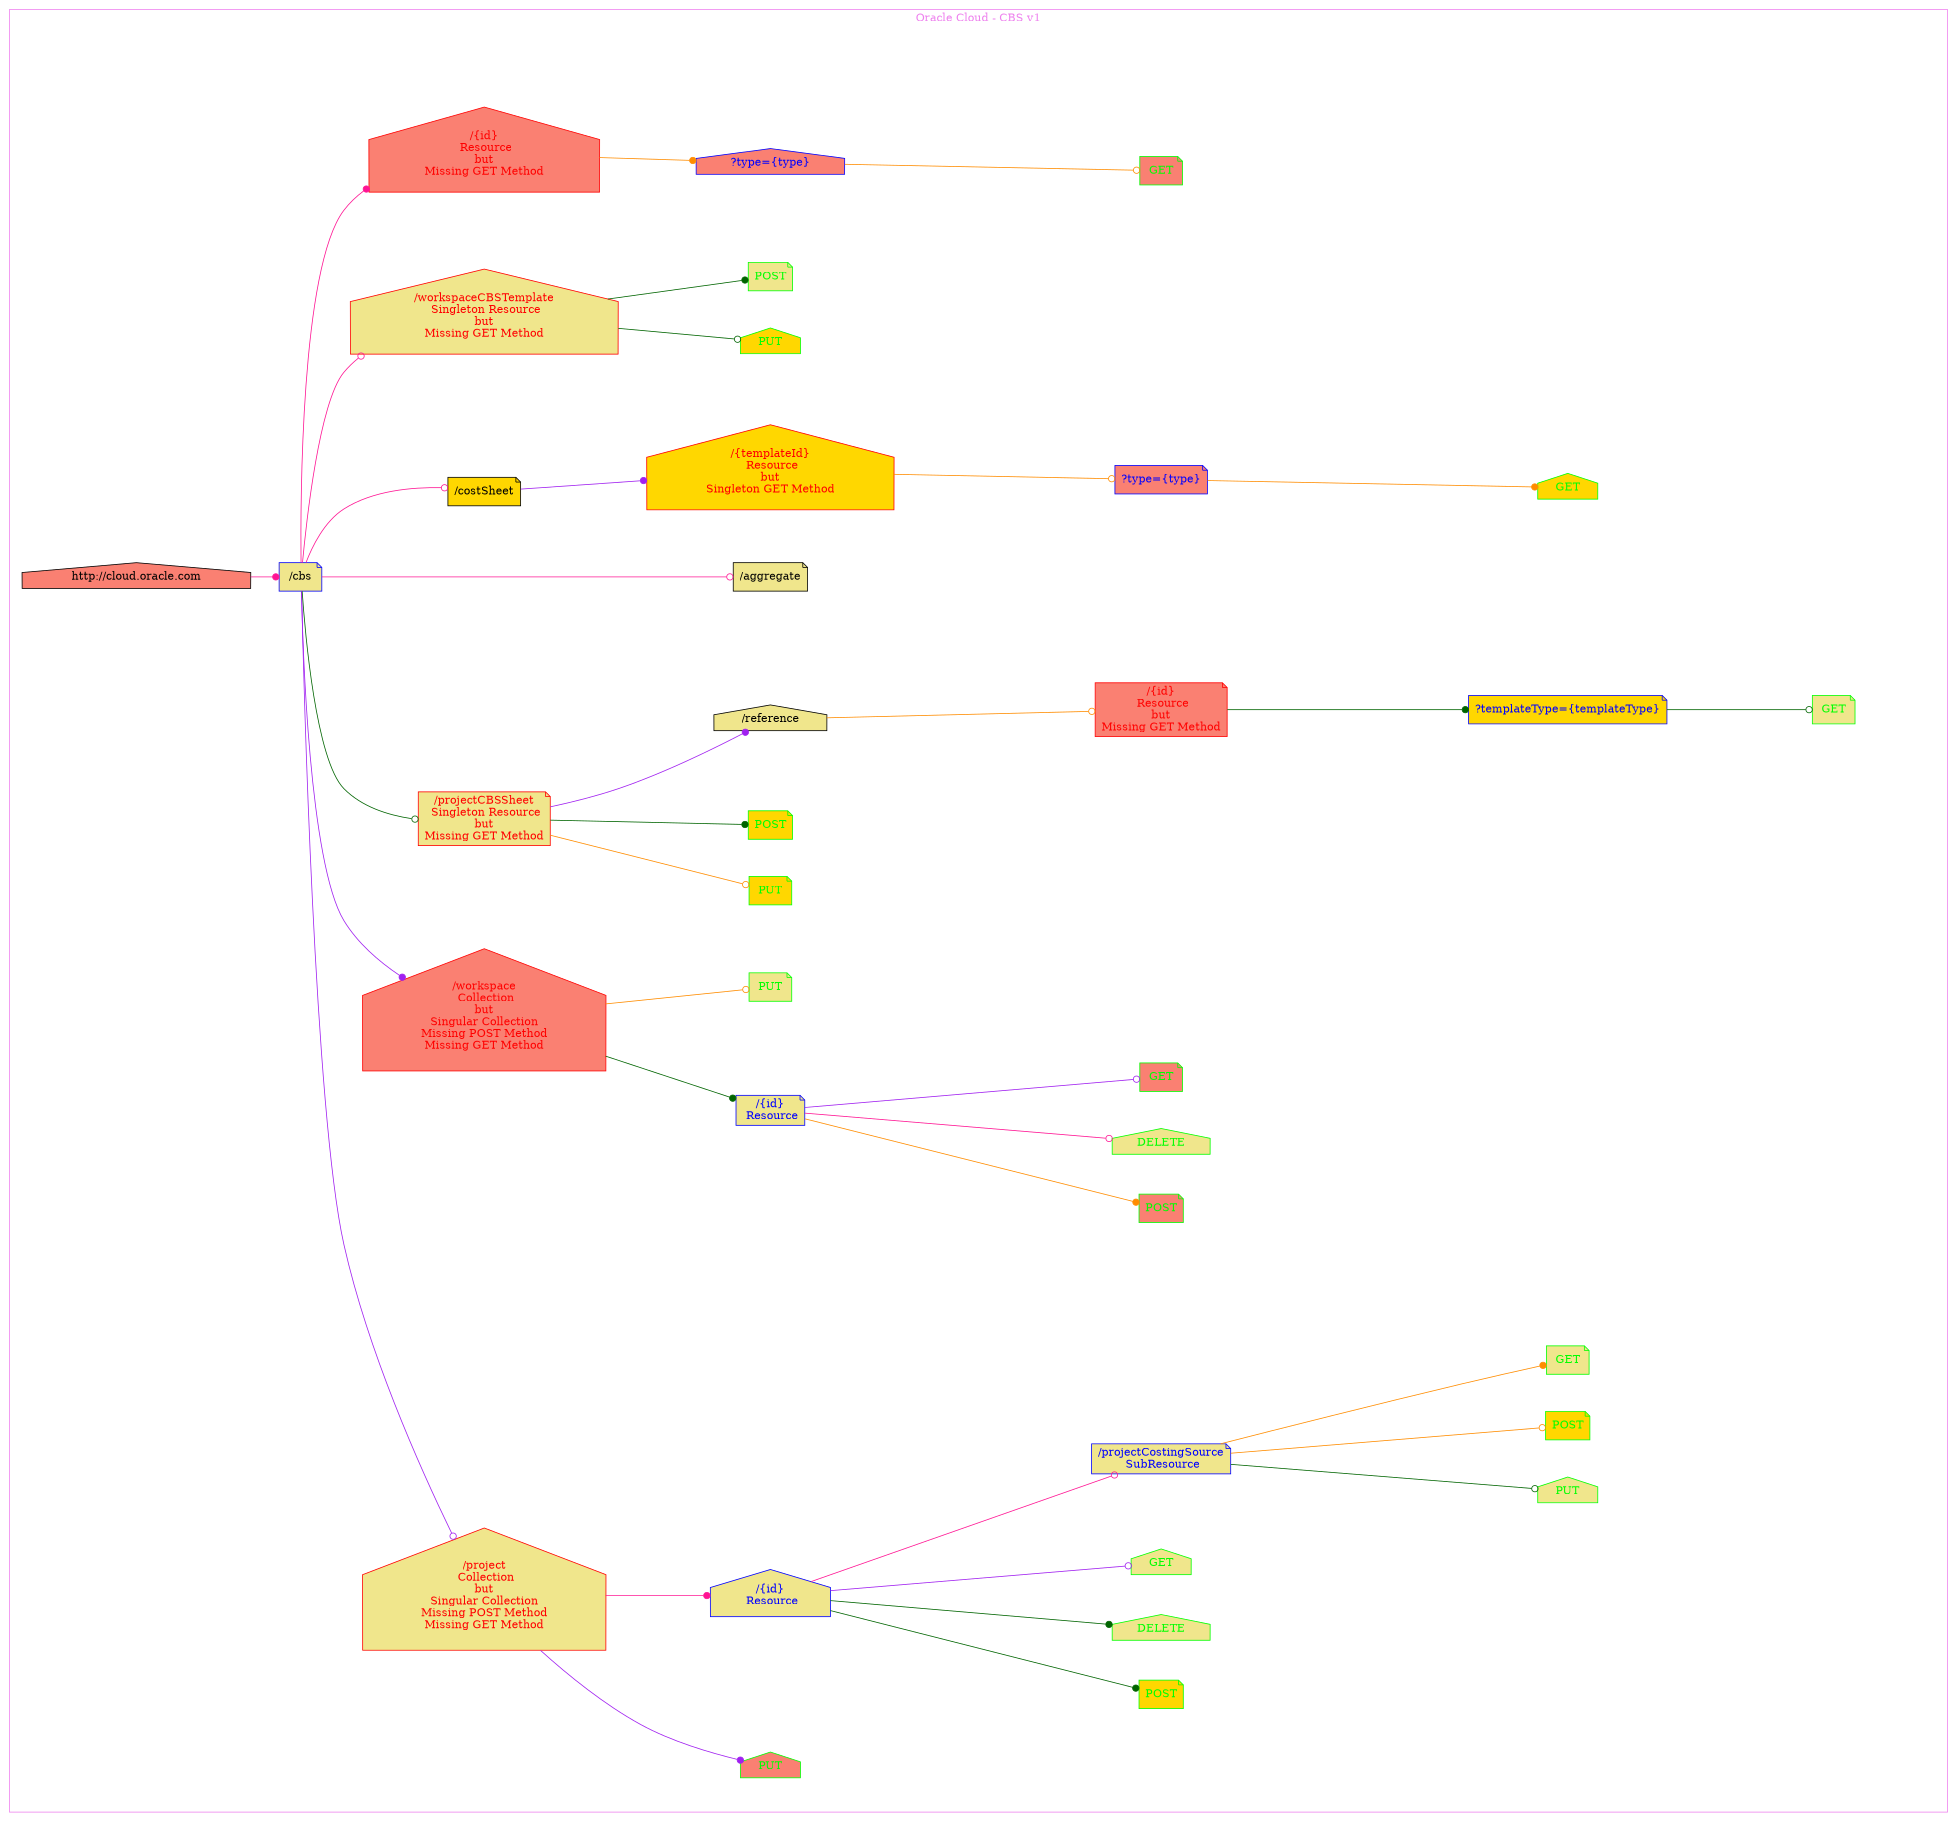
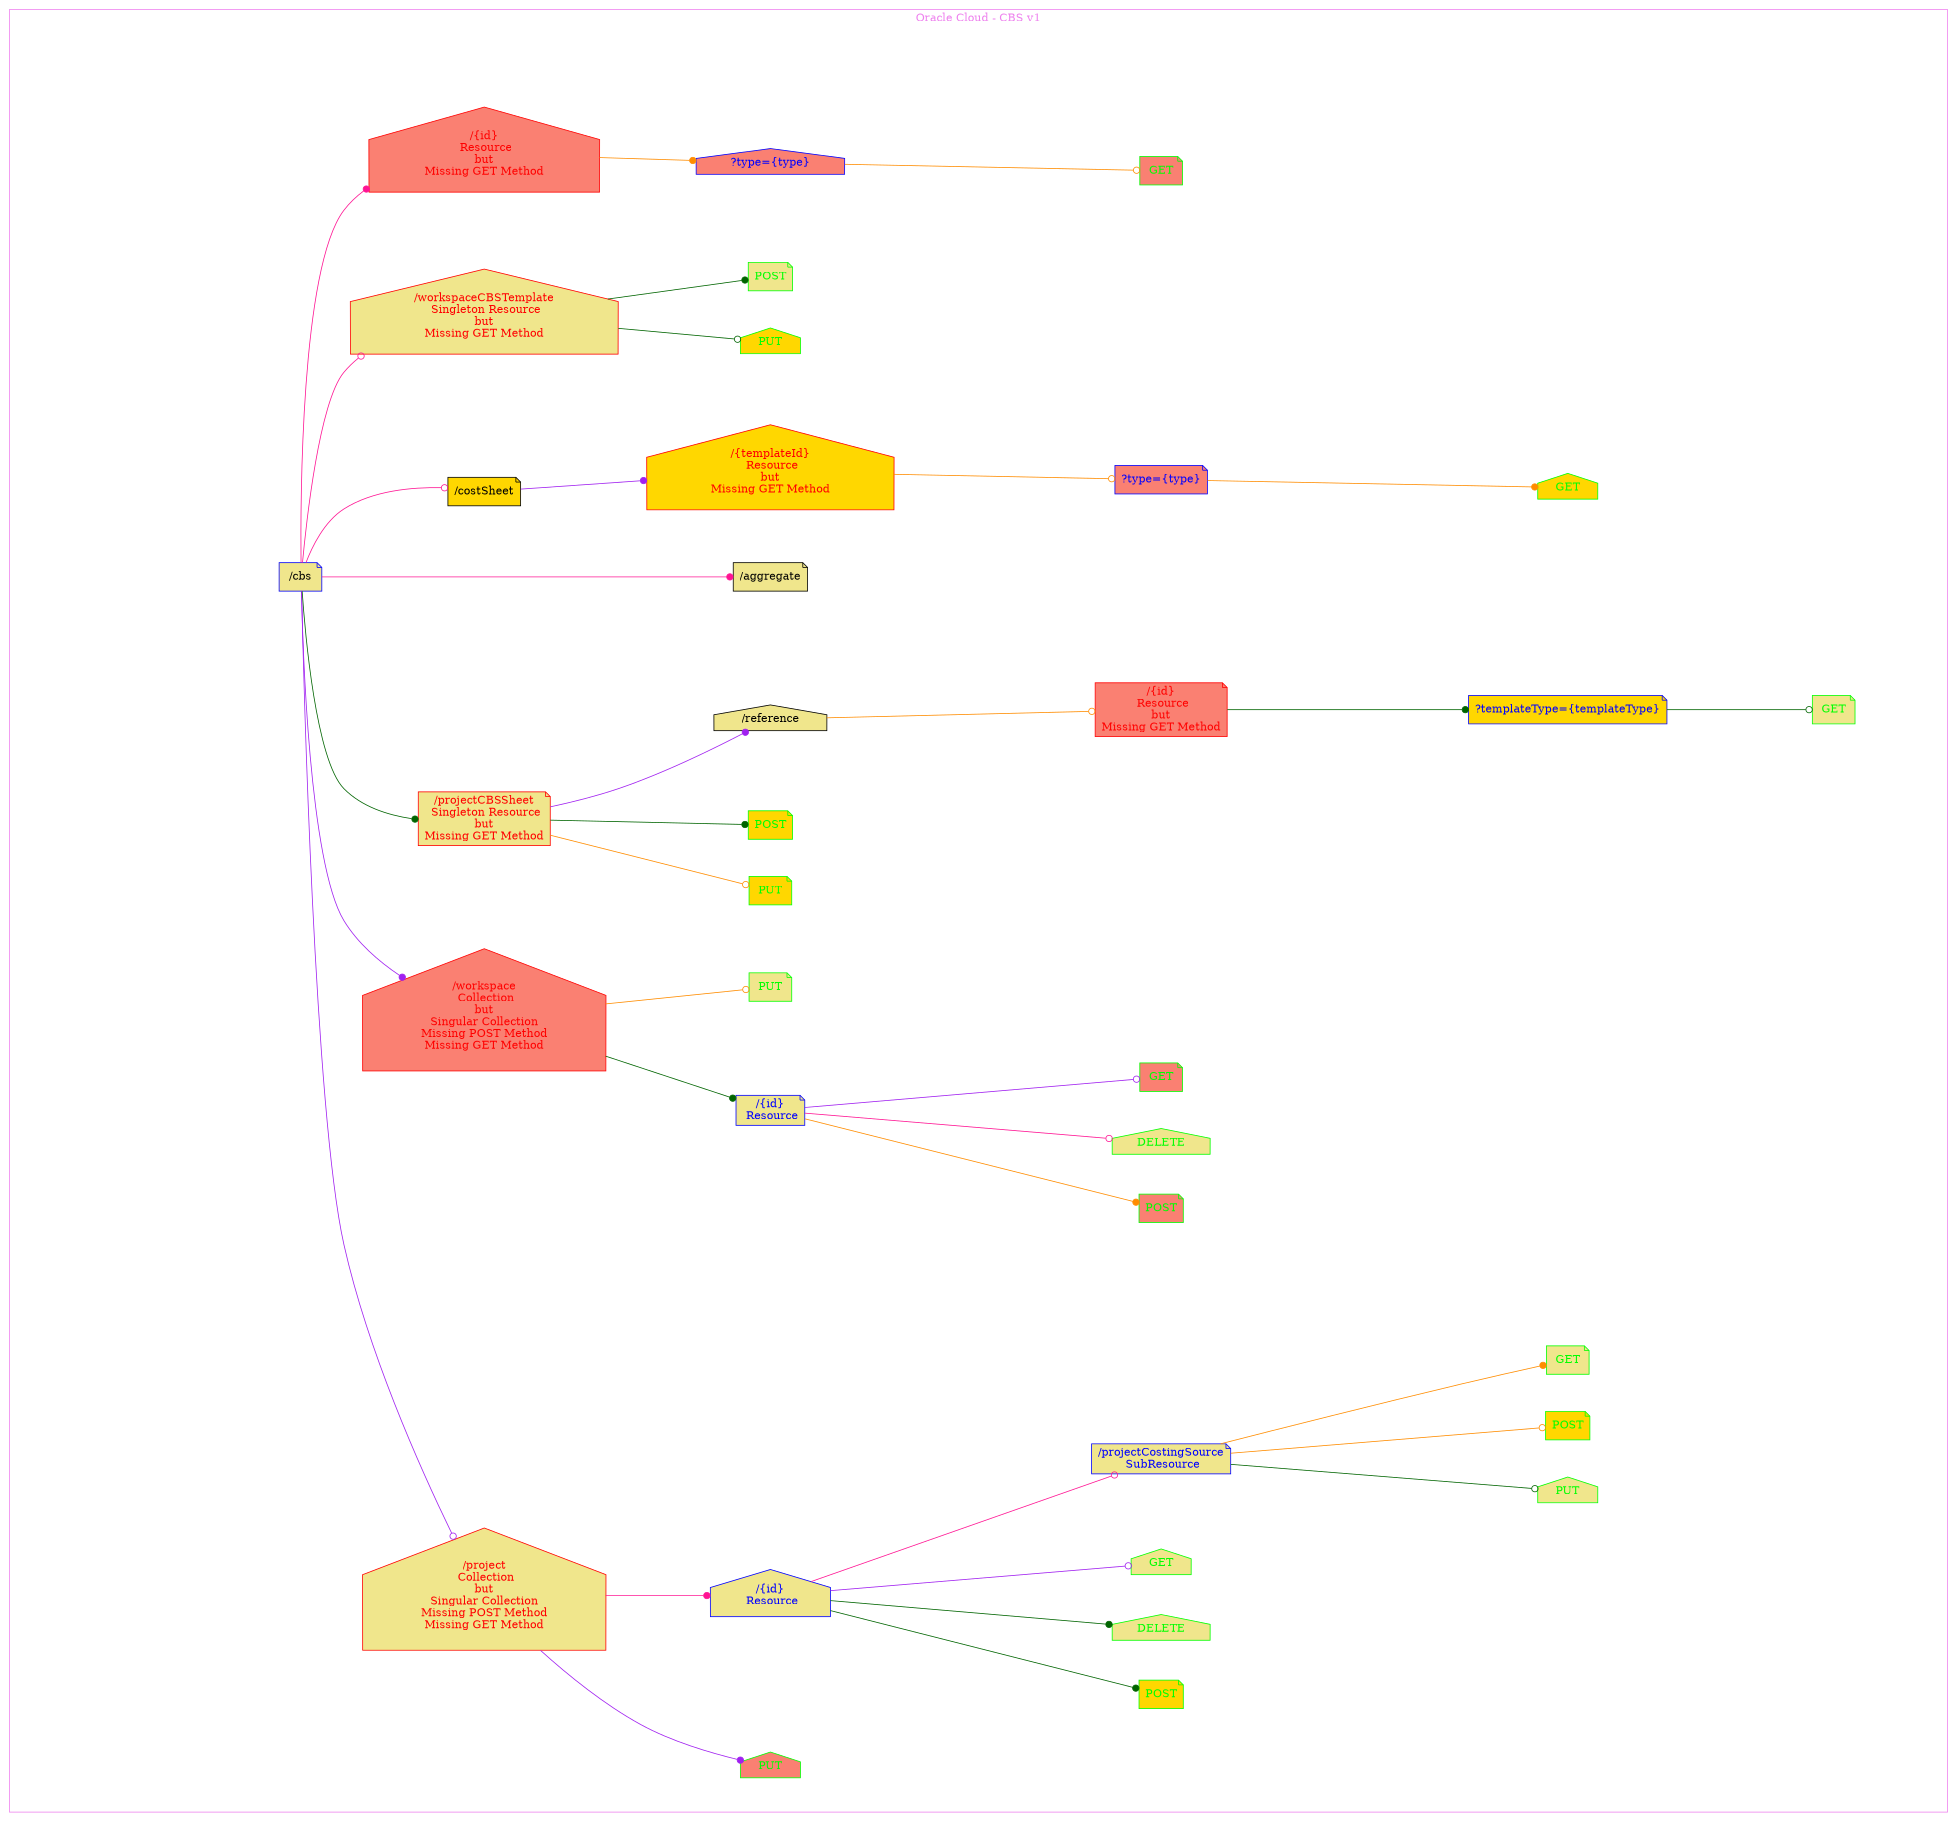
(770, 472) -> (770, 472)
(136, 577) -> none
(524, 577) -> (524, 577)
(320, 730) -> (320, 730)
